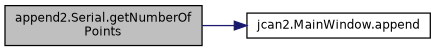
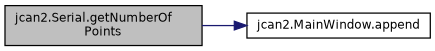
(104, 26) -> (104, 26)
